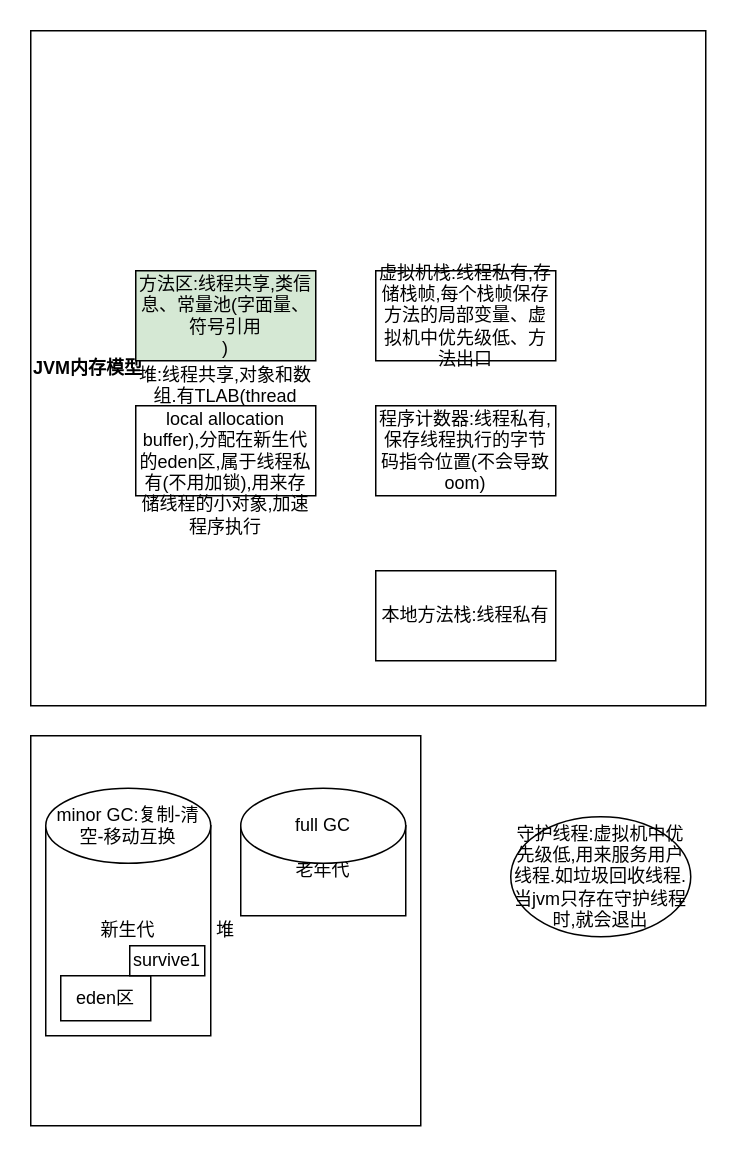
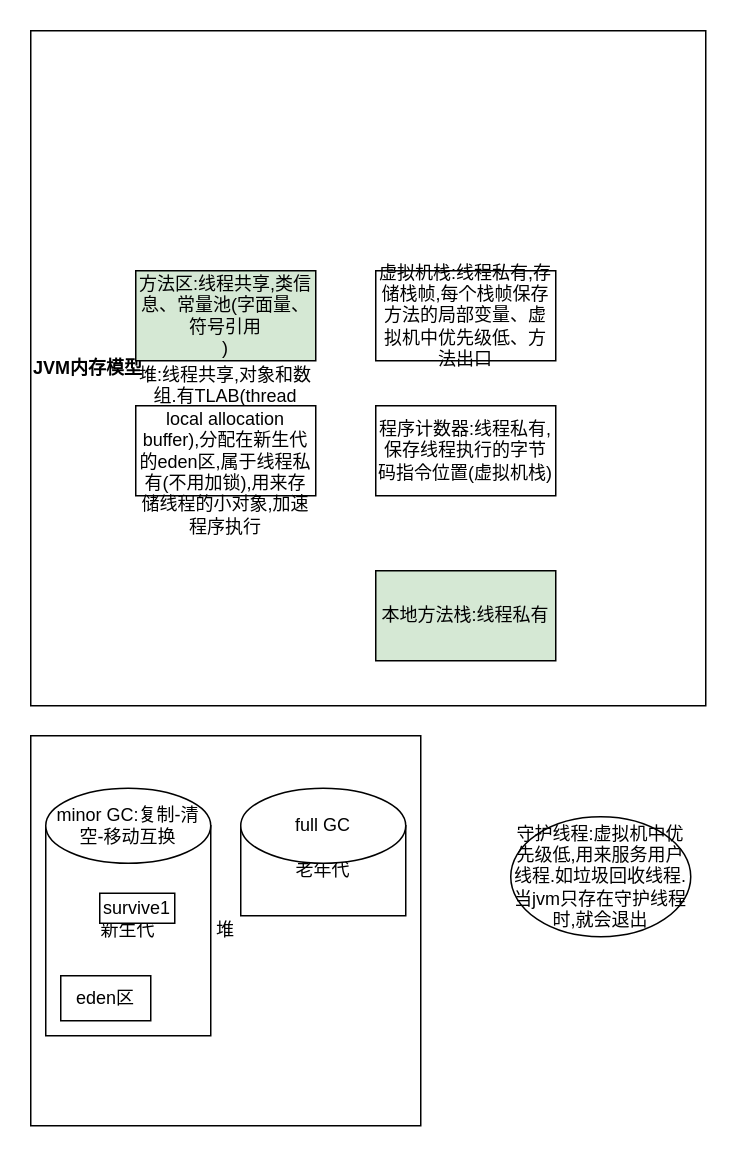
(466, 451) -> (466, 451)
(466, 616) -> (466, 616)
(167, 961) -> (137, 908)
